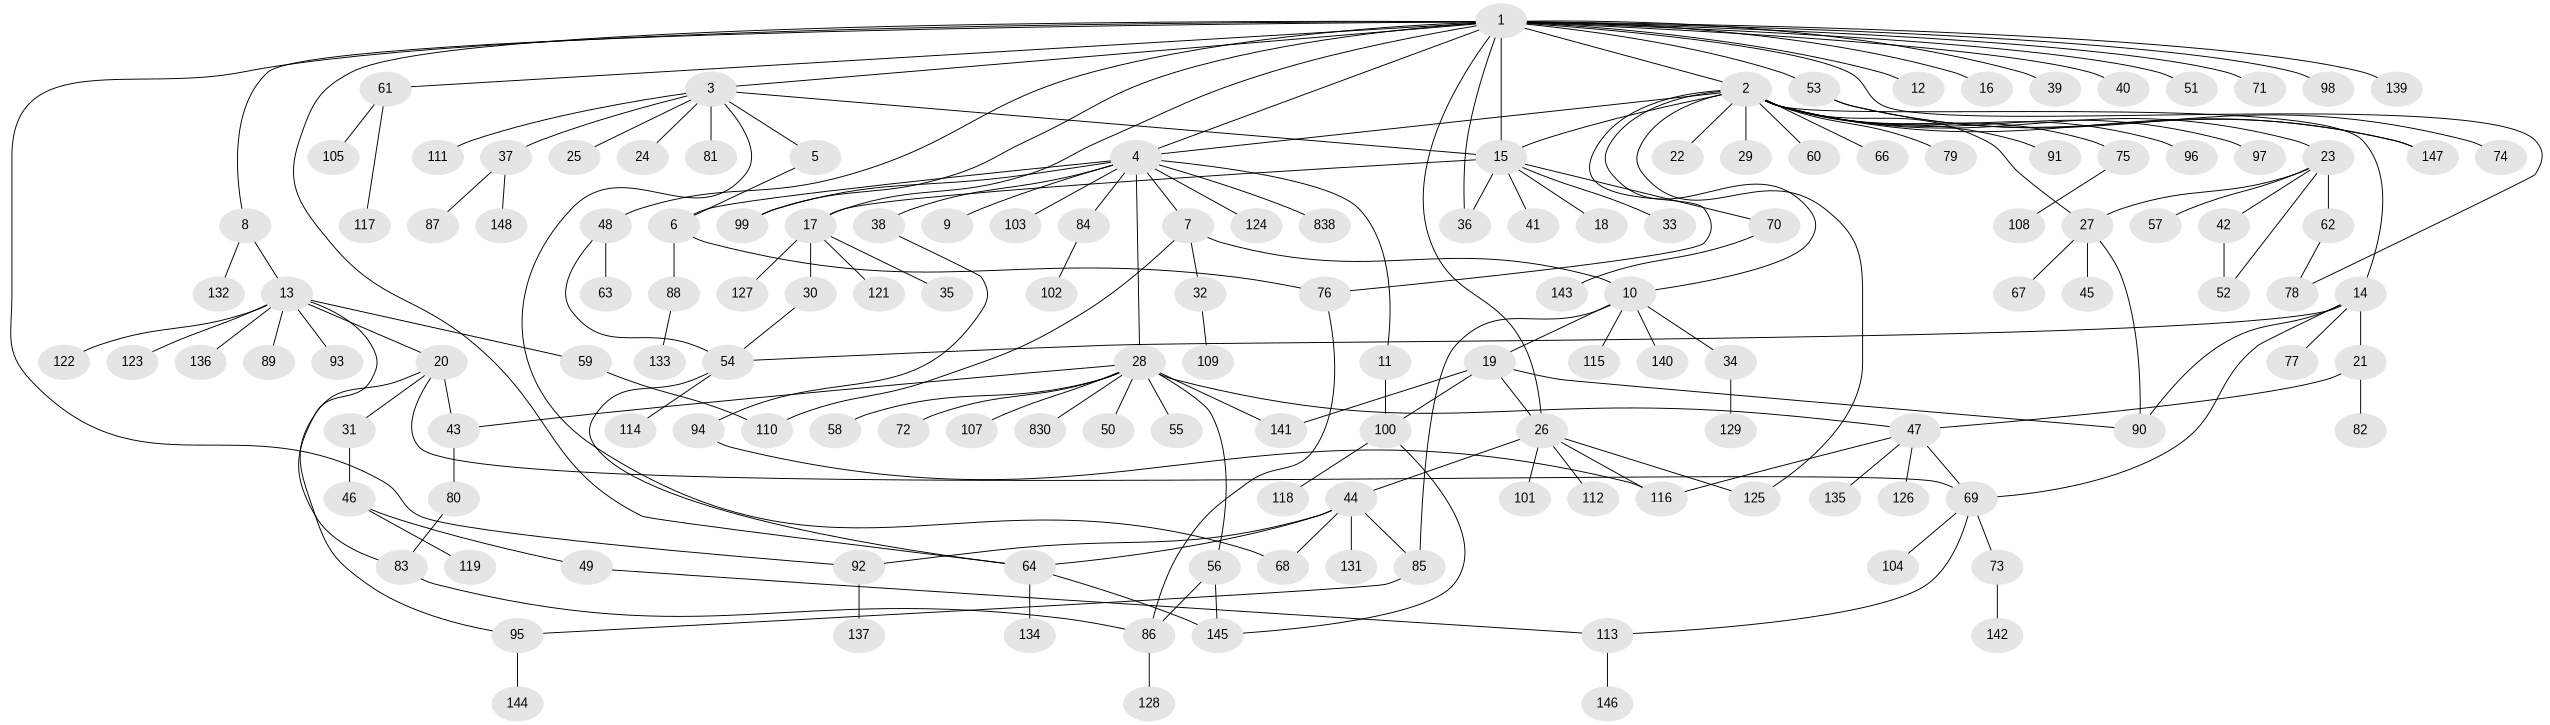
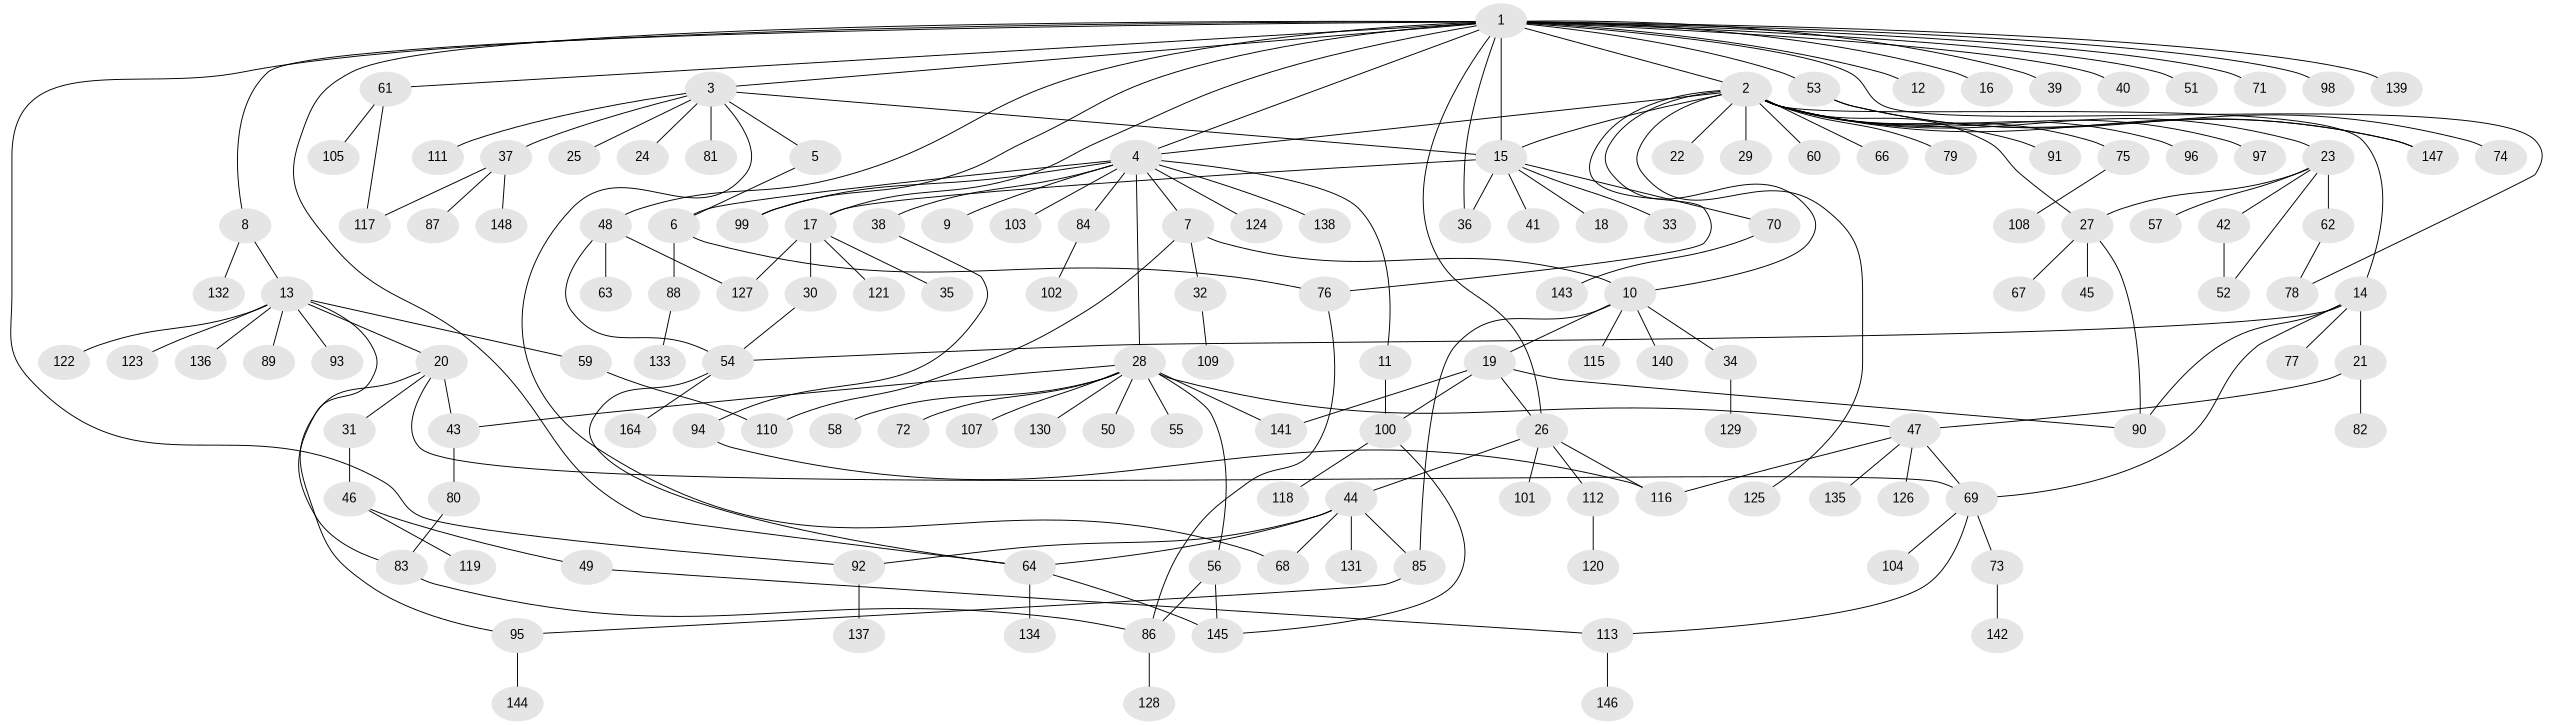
none -> (435, 192)
(1325, 226) -> (1325, 226)
none -> (667, 256)
(630, 431) -> (630, 431)
(1040, 431) -> (1040, 431)
(1648, 465) -> none
none -> (1593, 567)
